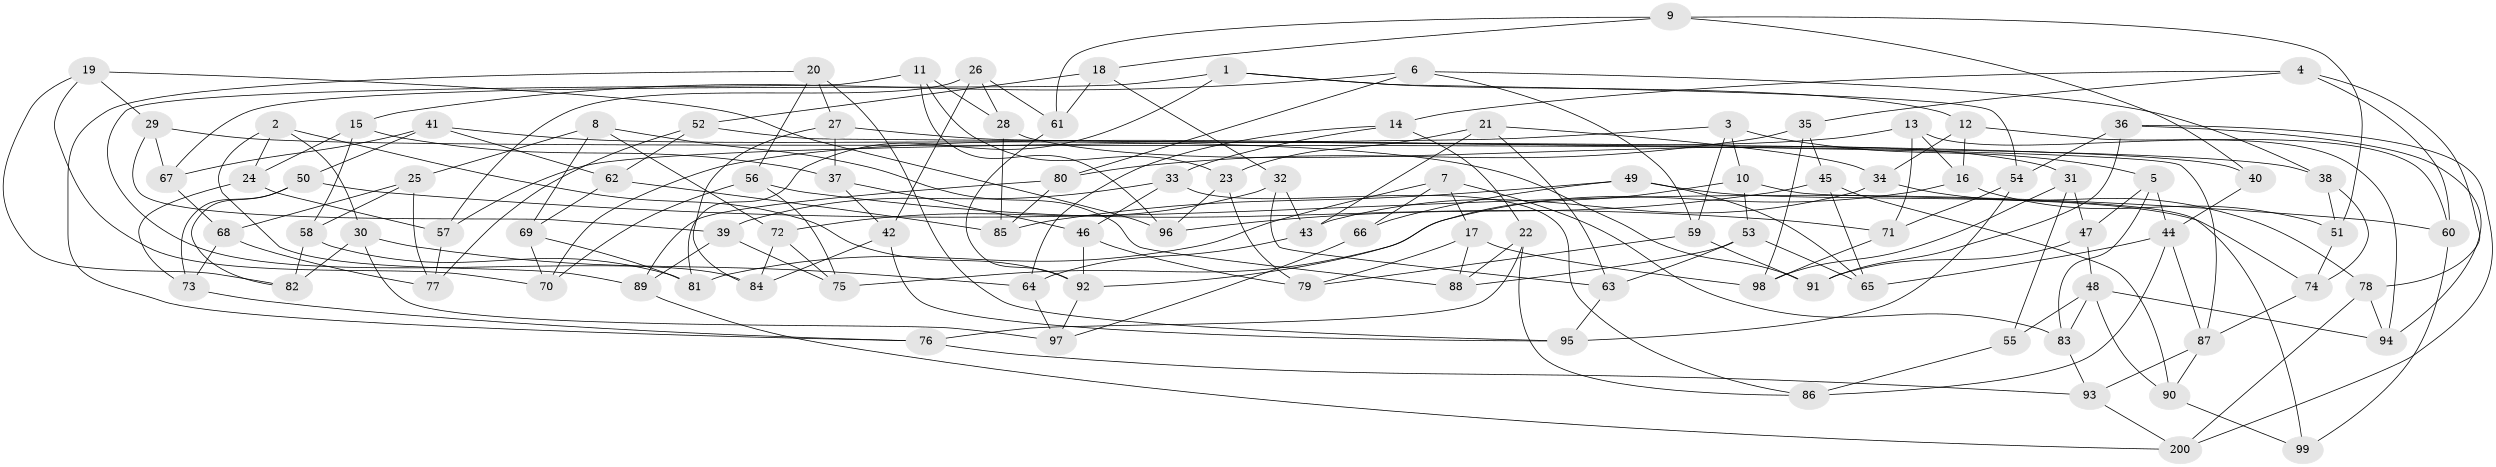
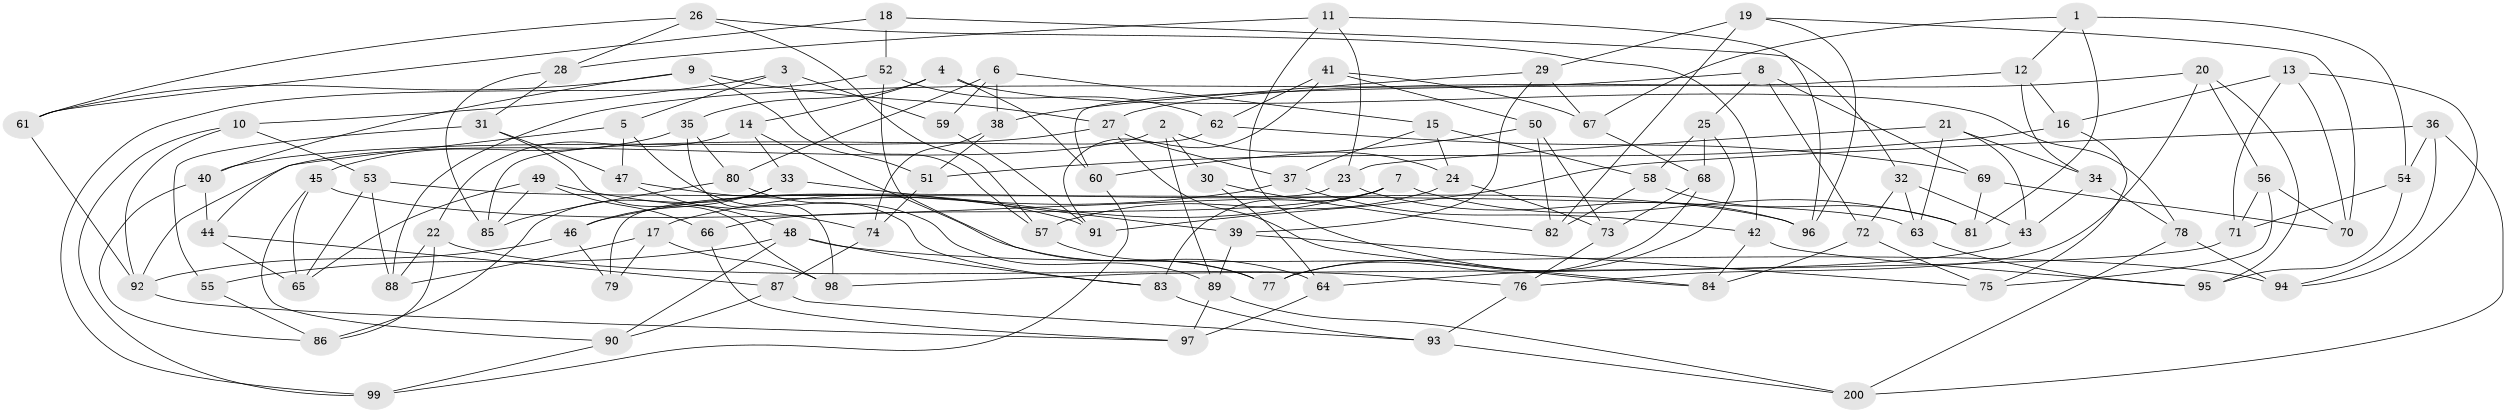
(1384, 40) -> (900, 99)
(1536, 145) -> (247, 105)
(1500, 260) -> none
(686, 324) -> (1201, 315)
(2028, 375) -> (125, 311)
